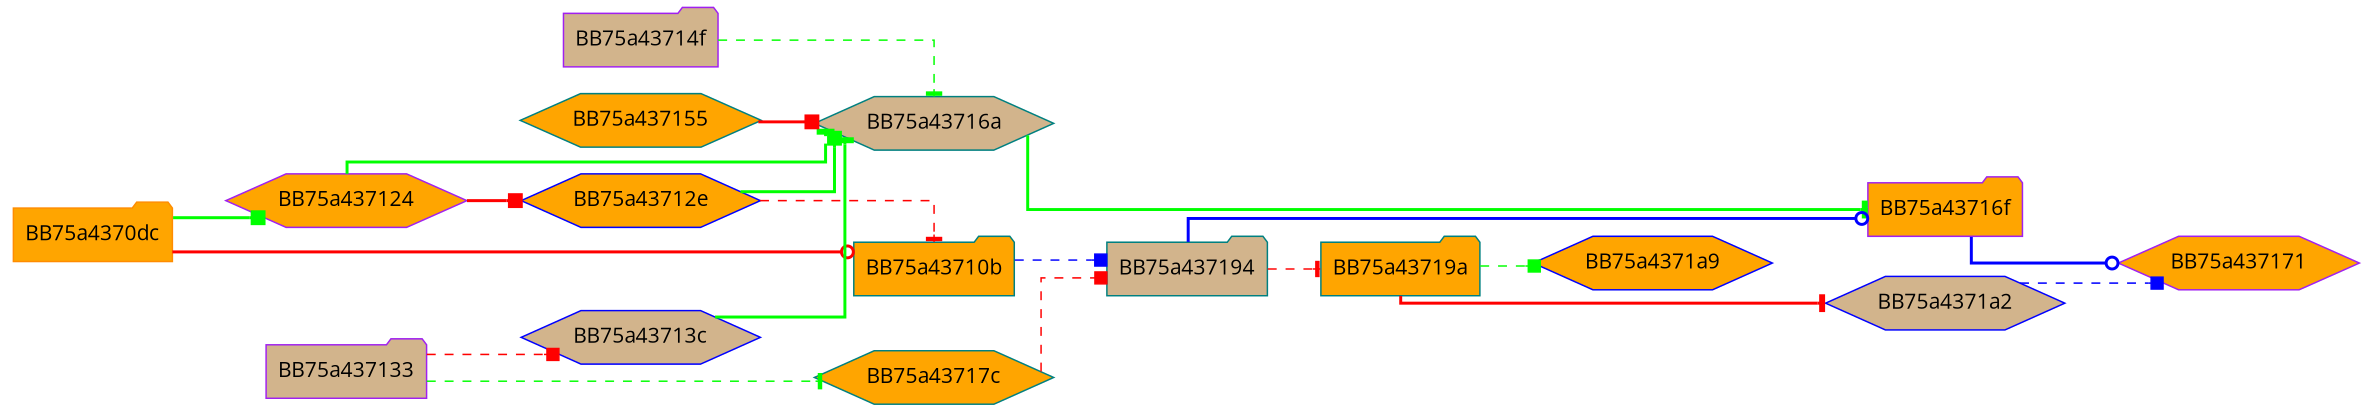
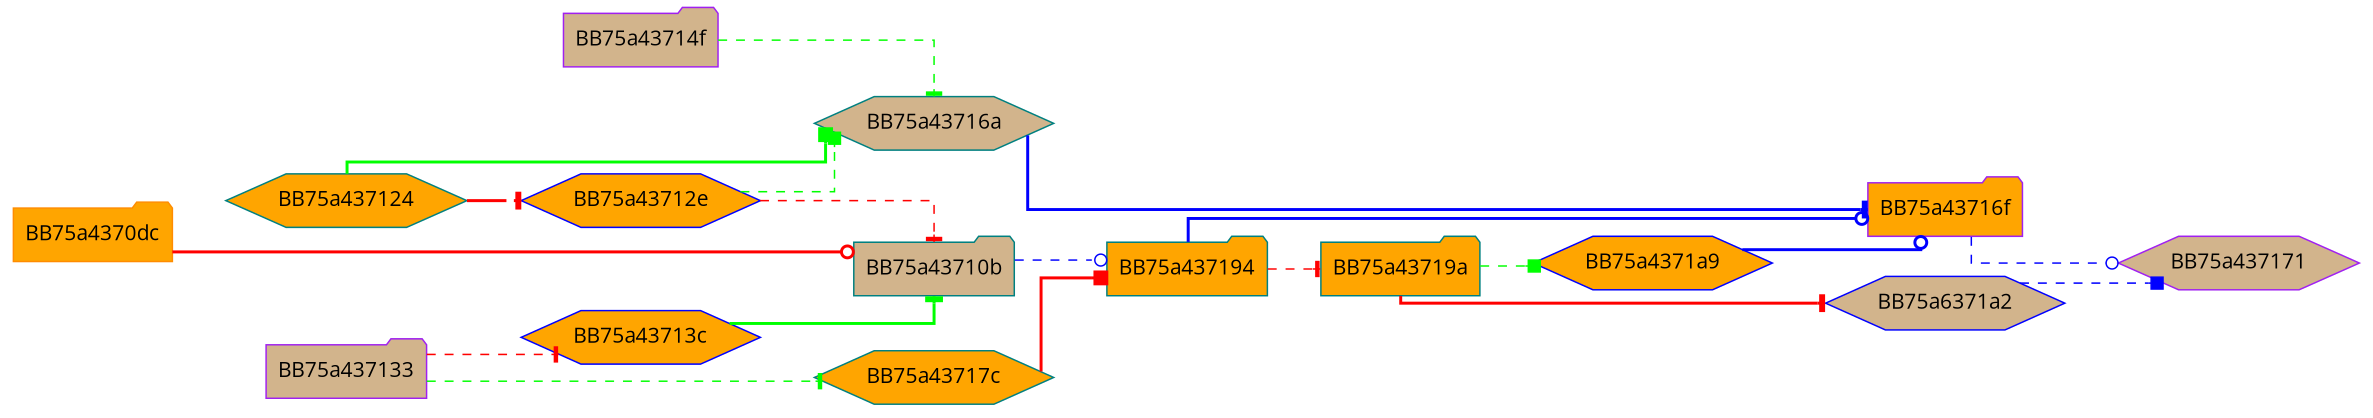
(641, 120) -> none
(590, 162) -> (590, 162)
(810, 192) -> (810, 192)
(346, 201) -> (346, 201)
(487, 201) -> (487, 201)
(1407, 210) -> (1407, 210)
(211, 218) -> none
none -> (1832, 250)
(1053, 260) -> (1053, 260)
(2026, 263) -> (2026, 263)
(2239, 263) -> (2239, 263)
(934, 269) -> (934, 269)
(1187, 269) -> (1187, 269)
(845, 296) -> (842, 323)
(1041, 299) -> (1041, 299)
(1945, 303) -> (1945, 303)
(641, 337) -> (641, 337)
(485, 354) -> (485, 354)
